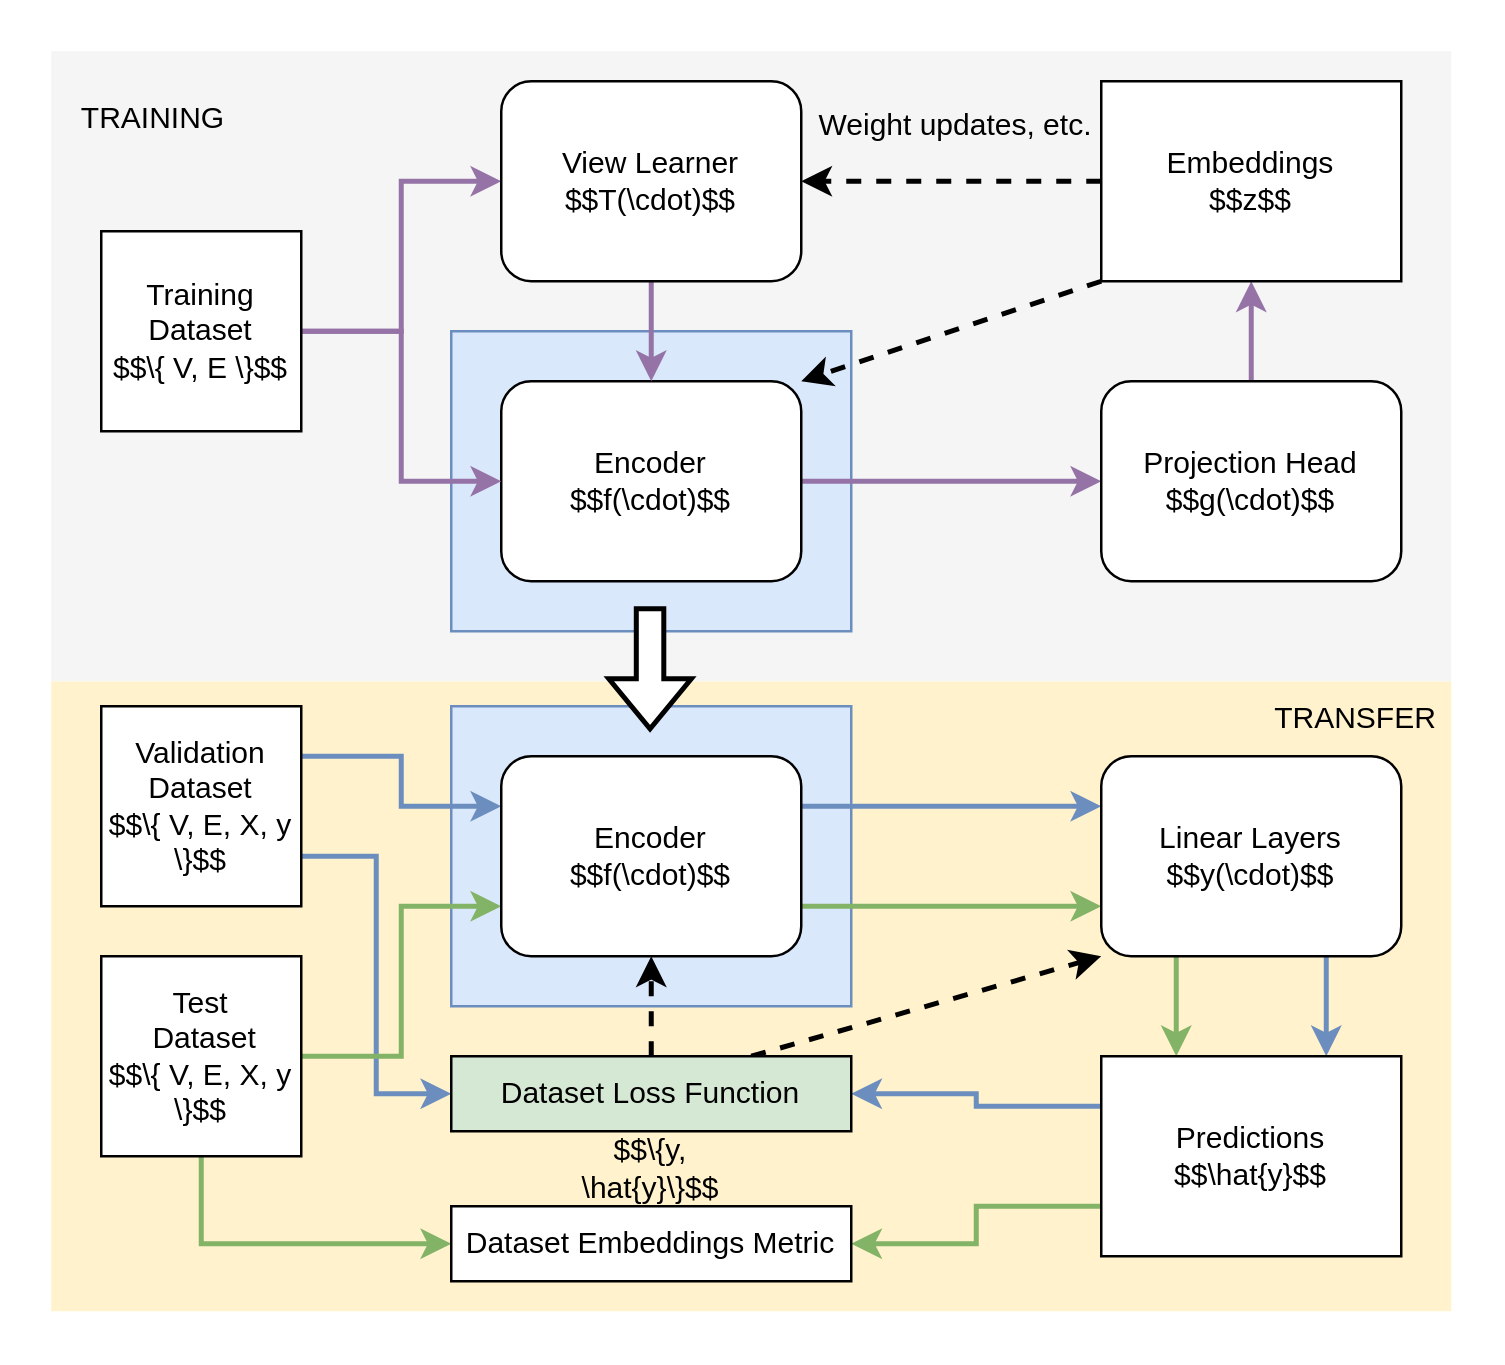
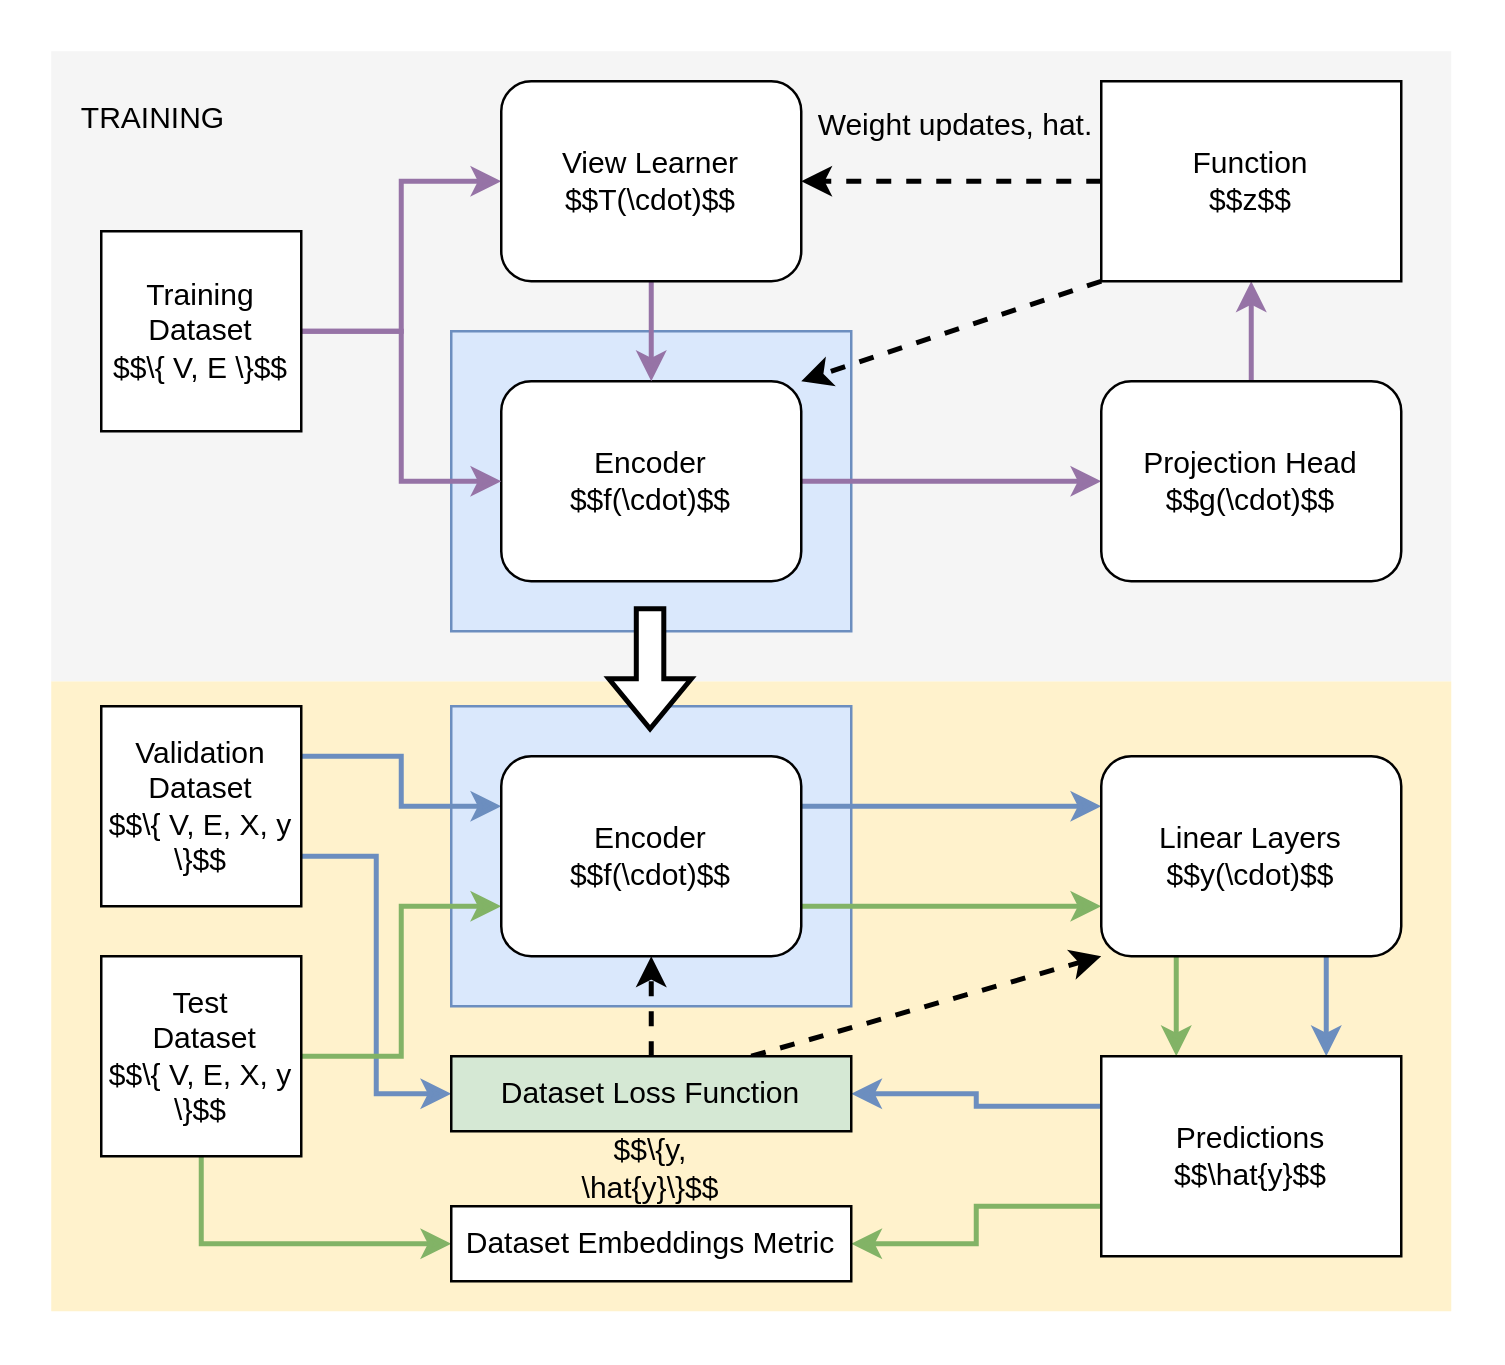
(956, 126) -> (956, 126)
(1251, 181) -> (1251, 181)
(1356, 719) -> none
